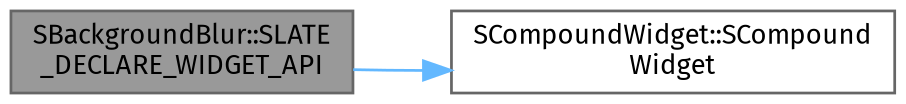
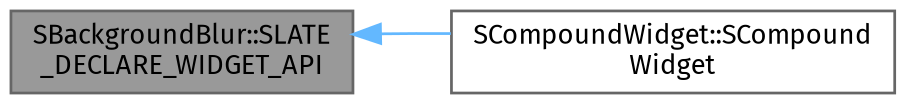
(388, 70) -> (416, 34)
